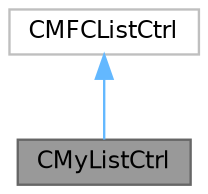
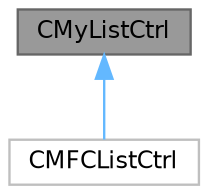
(104, 109) -> (104, 109)
